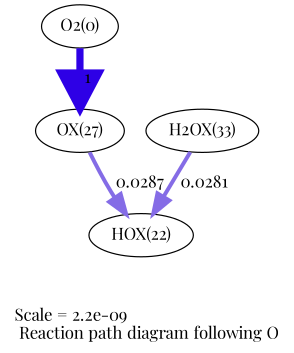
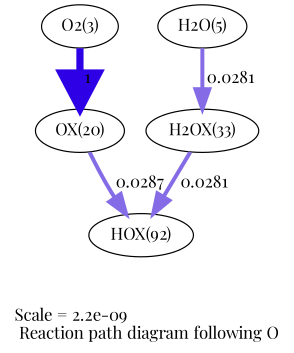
(80, 26) -> (80, 26)
none -> (202, 26)
(80, 131) -> (80, 131)
(141, 235) -> (141, 235)
